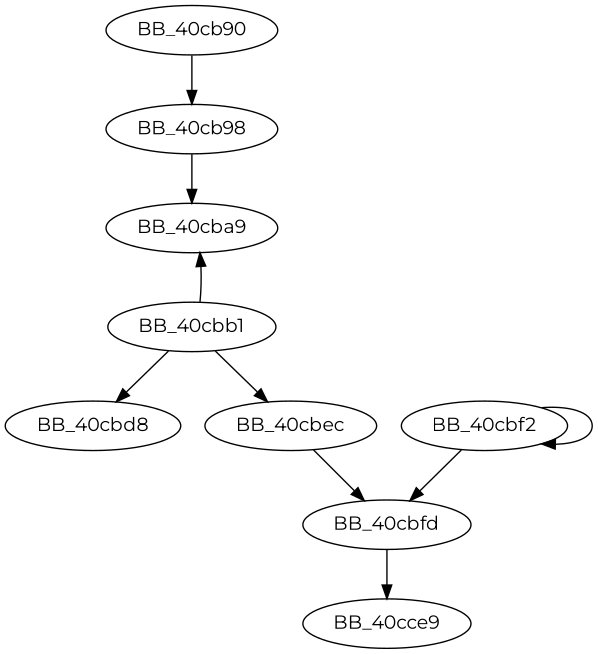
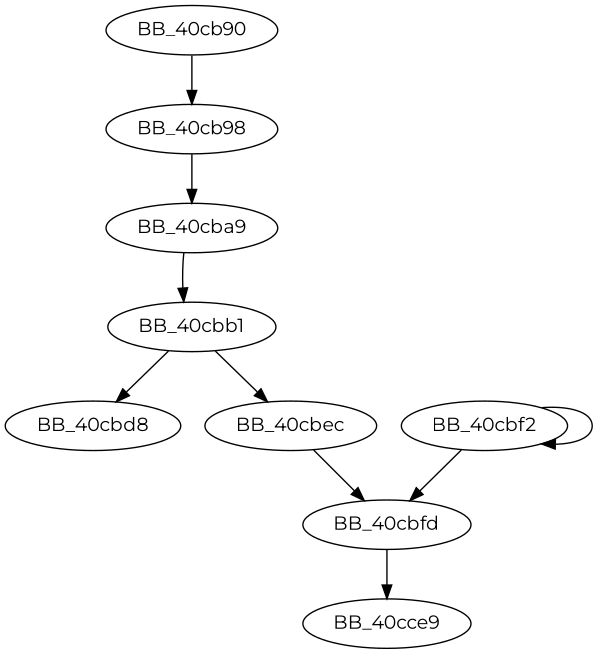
(201, 284) -> (183, 270)
